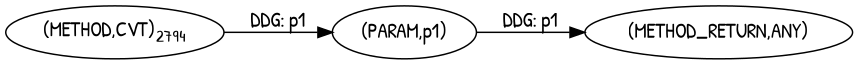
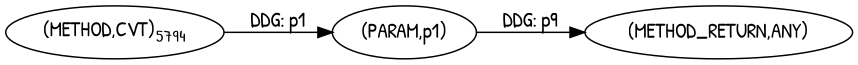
(531, 21) -> (531, 21)
(171, 30) -> (171, 30)
